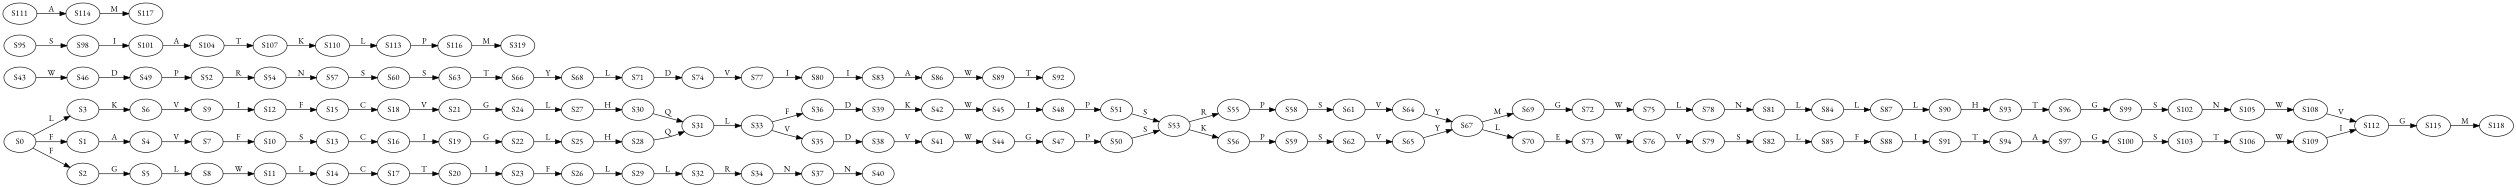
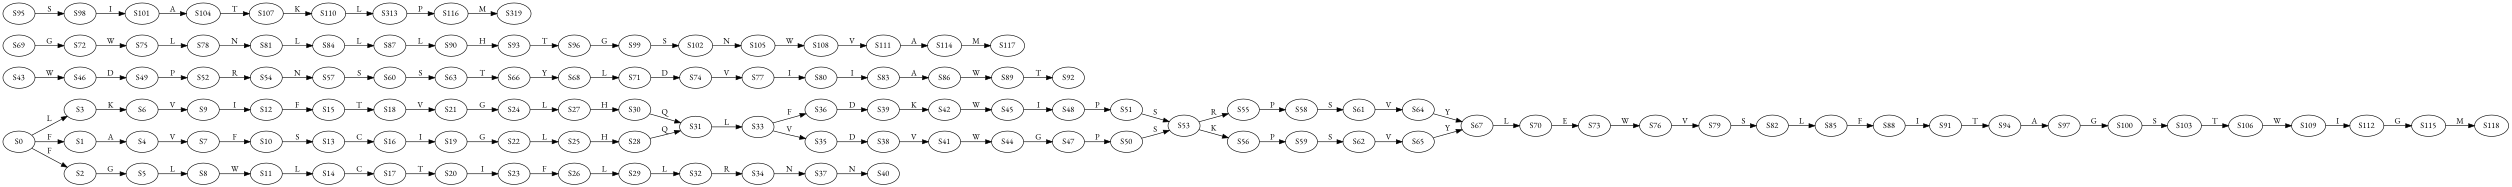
(394, 46) -> (390, 14)
(363, 105) -> (359, 105)
(2338, 117) -> (849, 46)
(1495, 118) -> none
